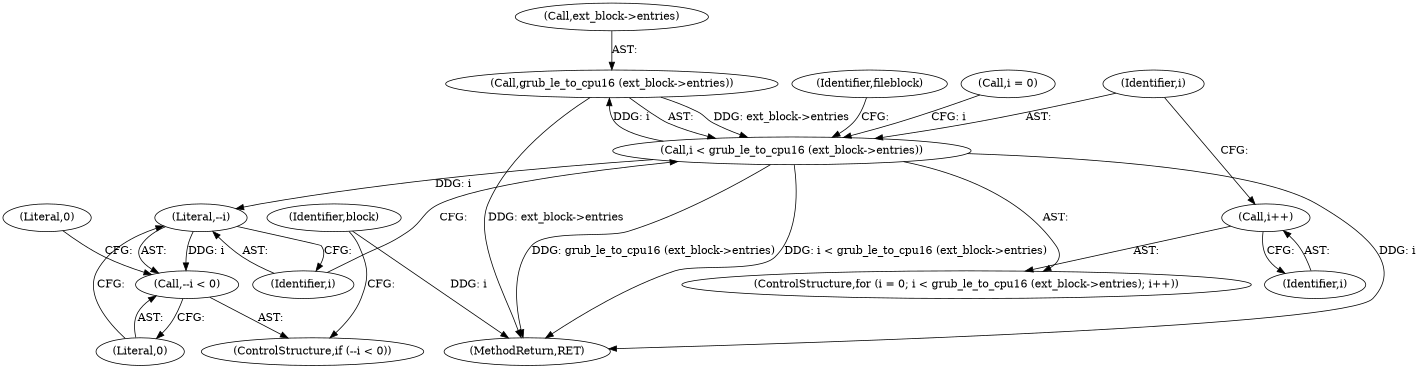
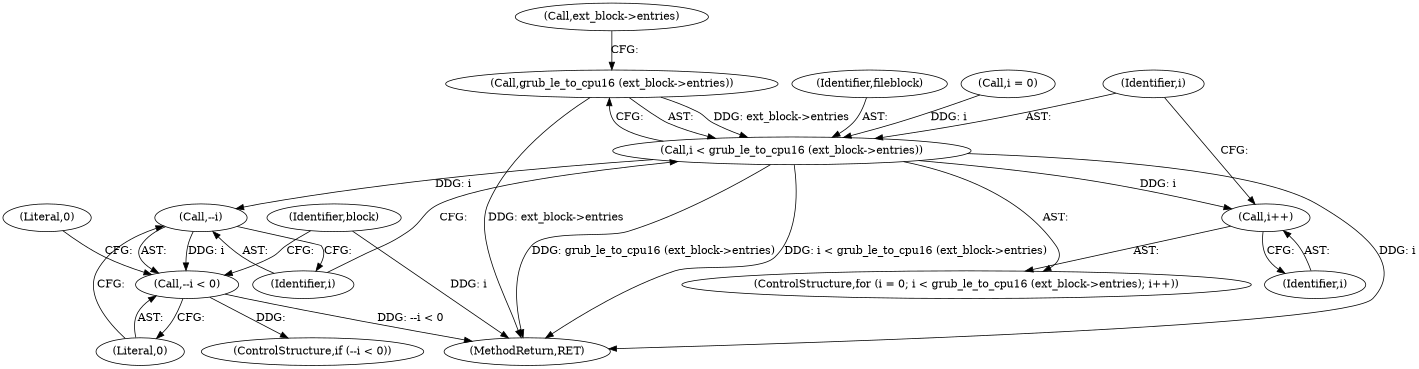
(626, 50) -> (626, 50)
(631, 117) -> (631, 117)
(877, 117) -> (877, 117)
(949, 117) -> (949, 117)
none -> (1072, 178)
(201, 218) -> (201, 218)
(366, 284) -> (274, 256)
(273, 318) -> (273, 318)
none -> (344, 318)
